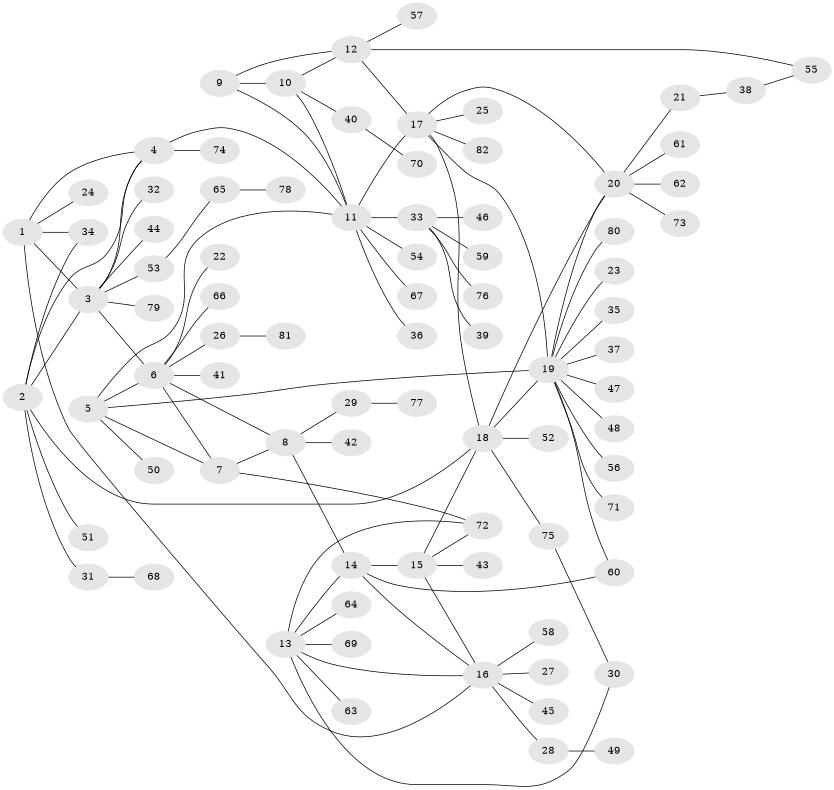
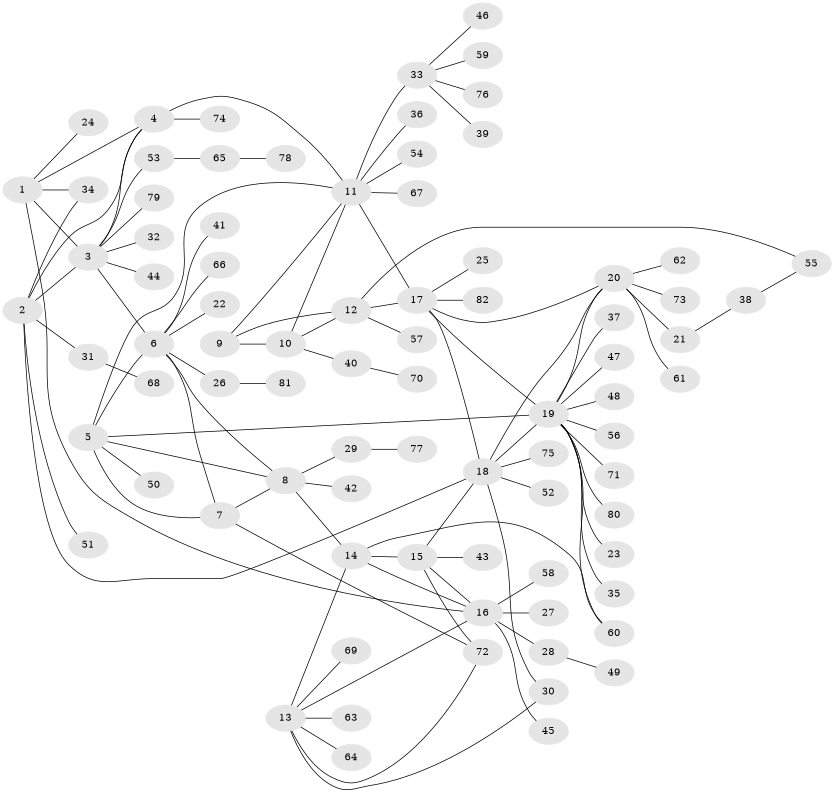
none -> (187, 459)
(582, 605) -> (509, 585)
